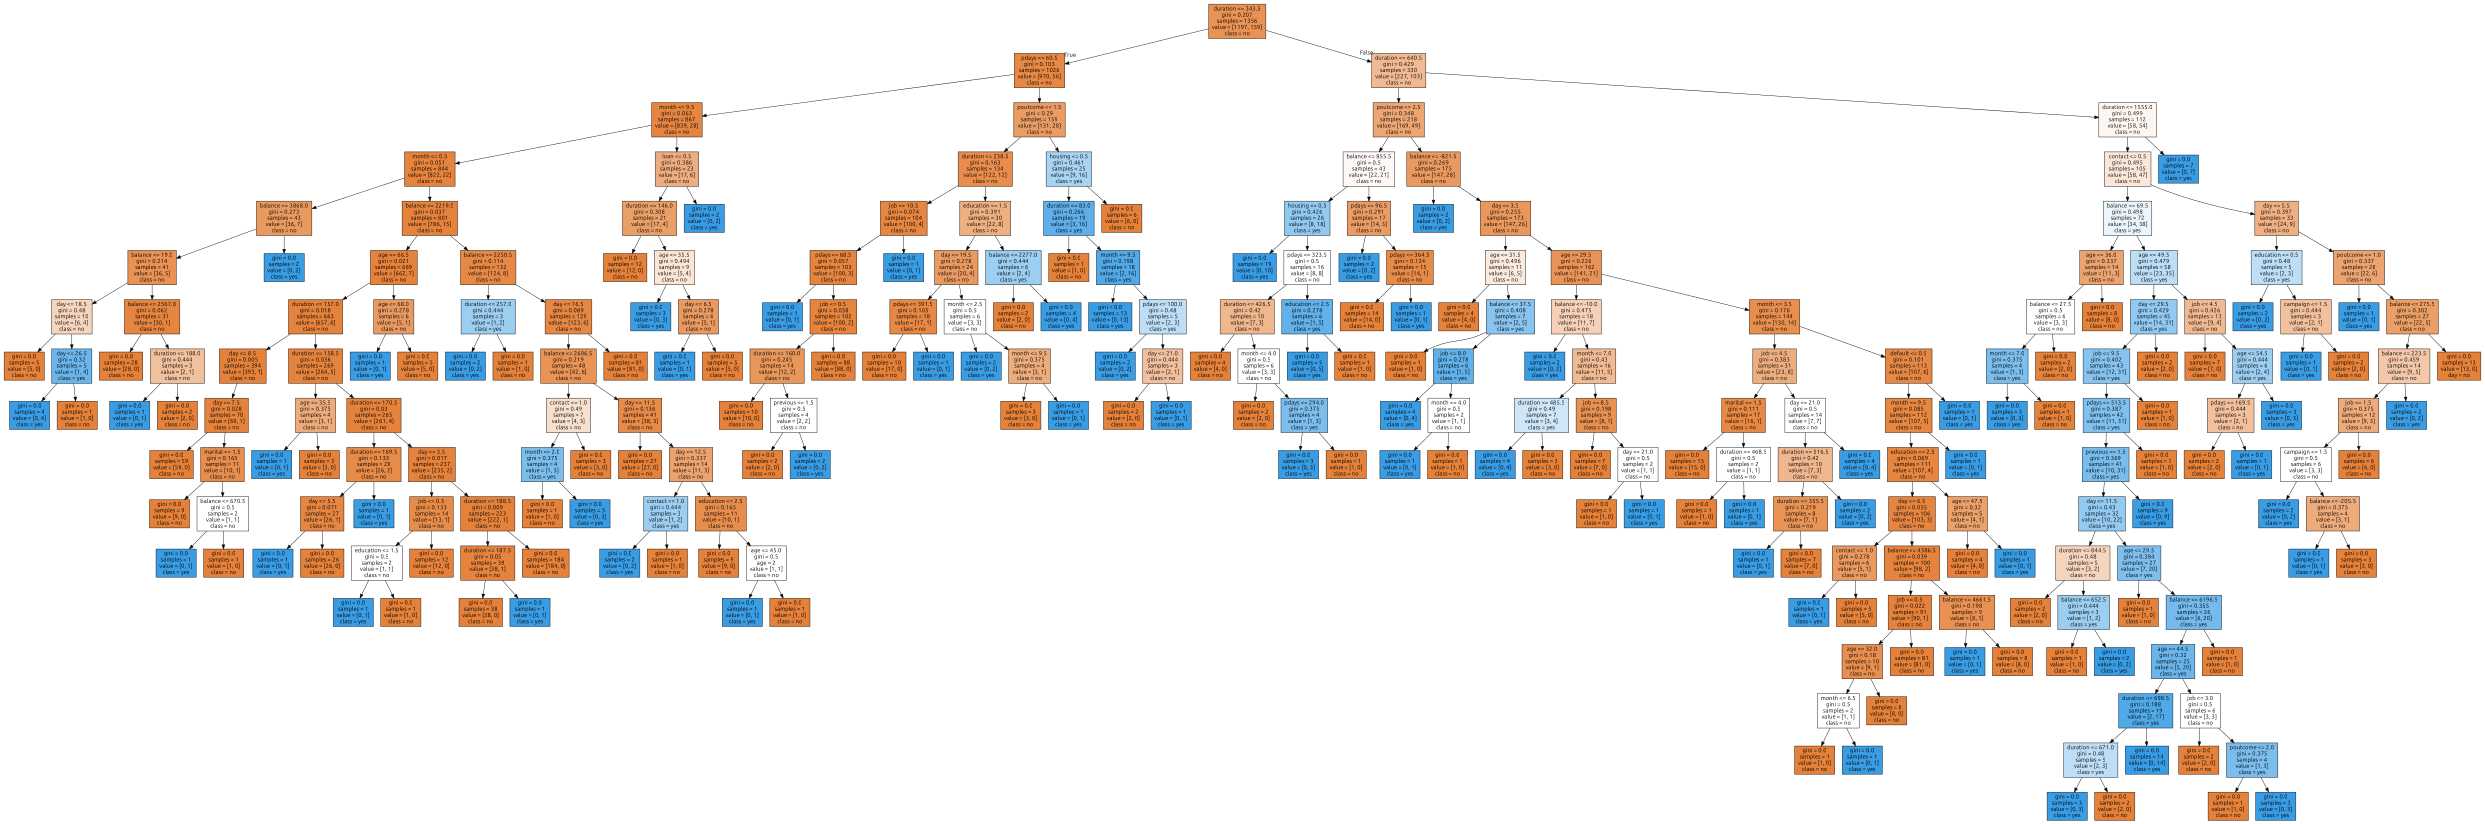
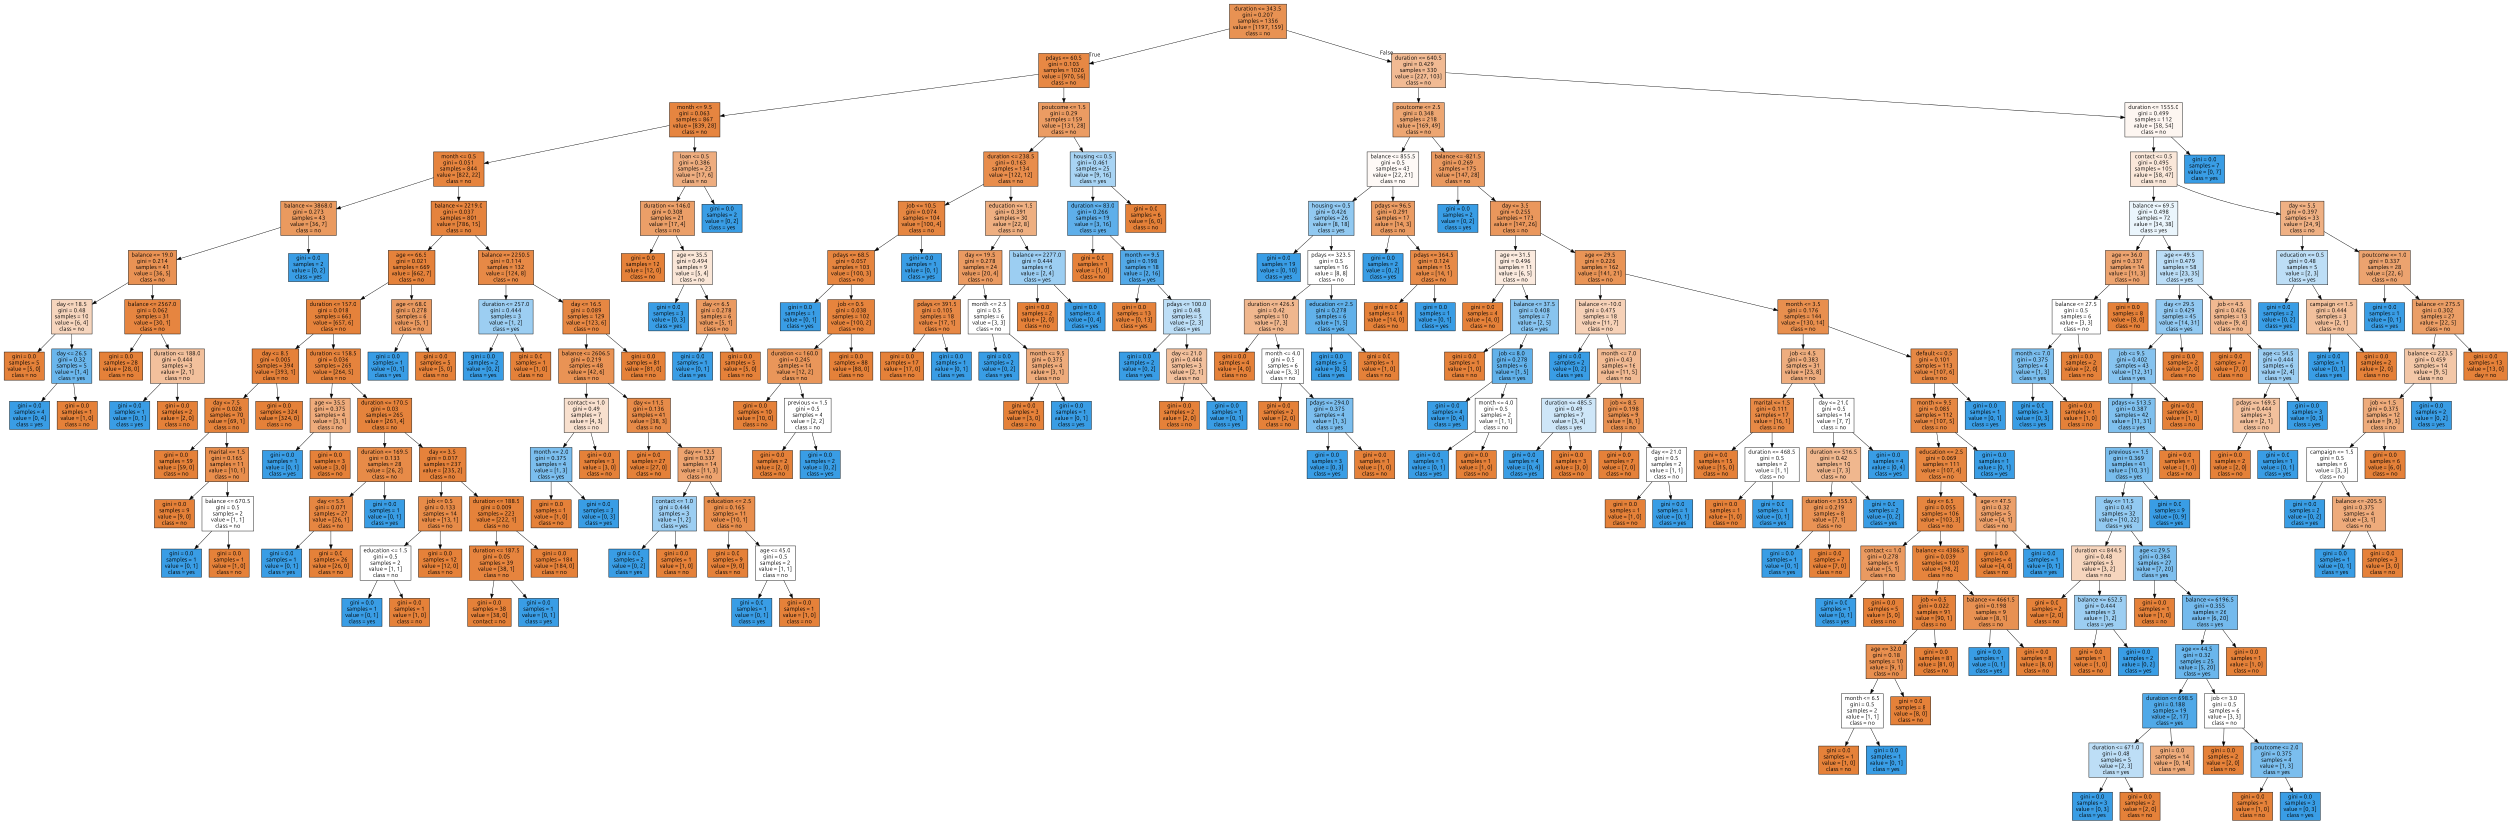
(1110, 317) -> (1134, 317)
(884, 366) -> (902, 366)
none -> (279, 415)
(766, 563) -> (775, 563)
(481, 612) -> (489, 612)
(2147, 760) -> (2172, 760)
